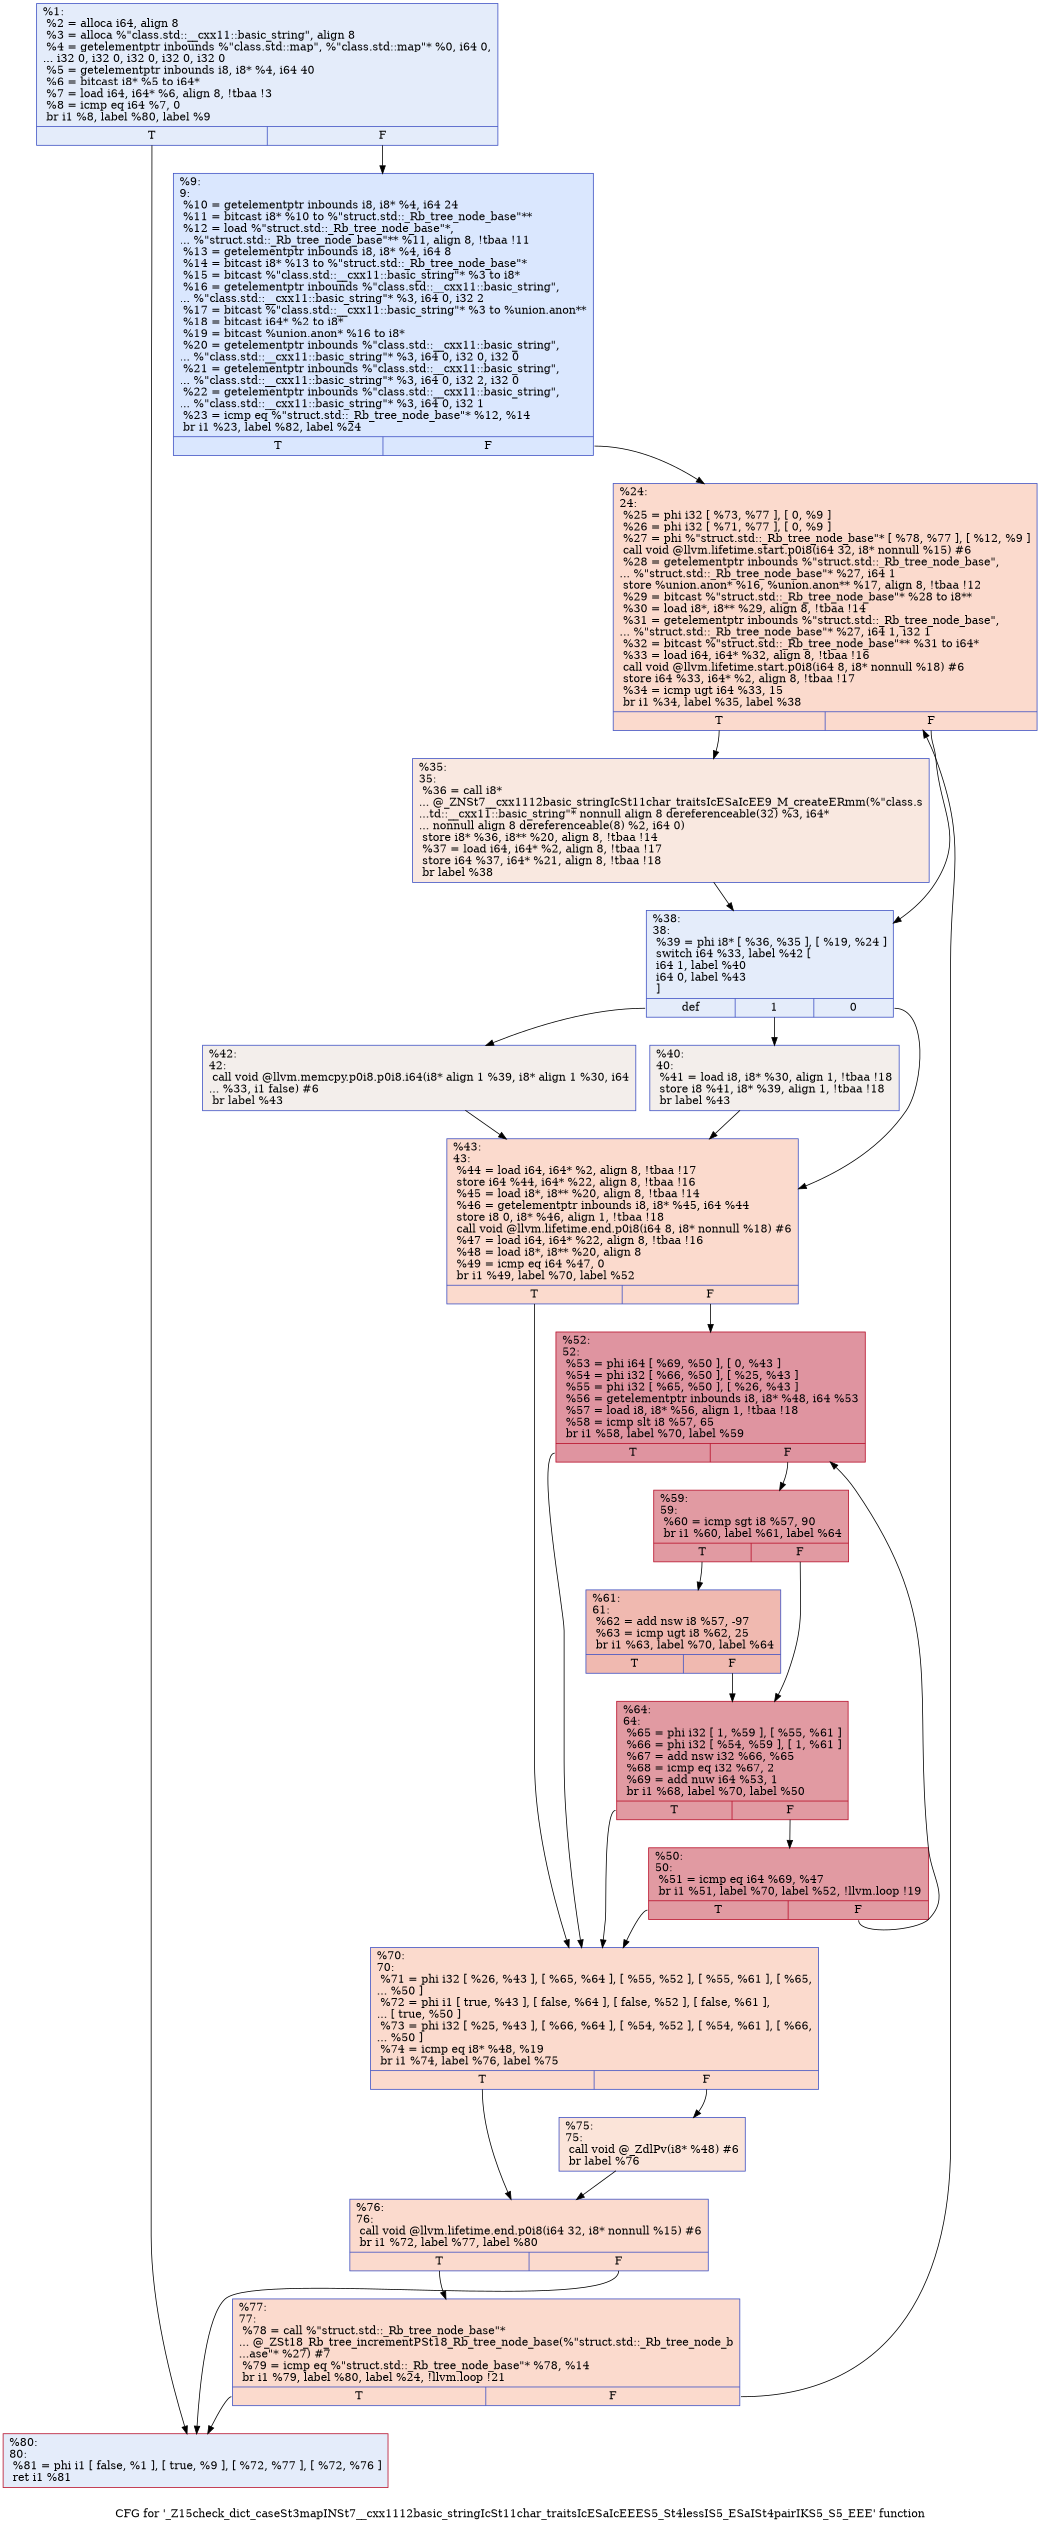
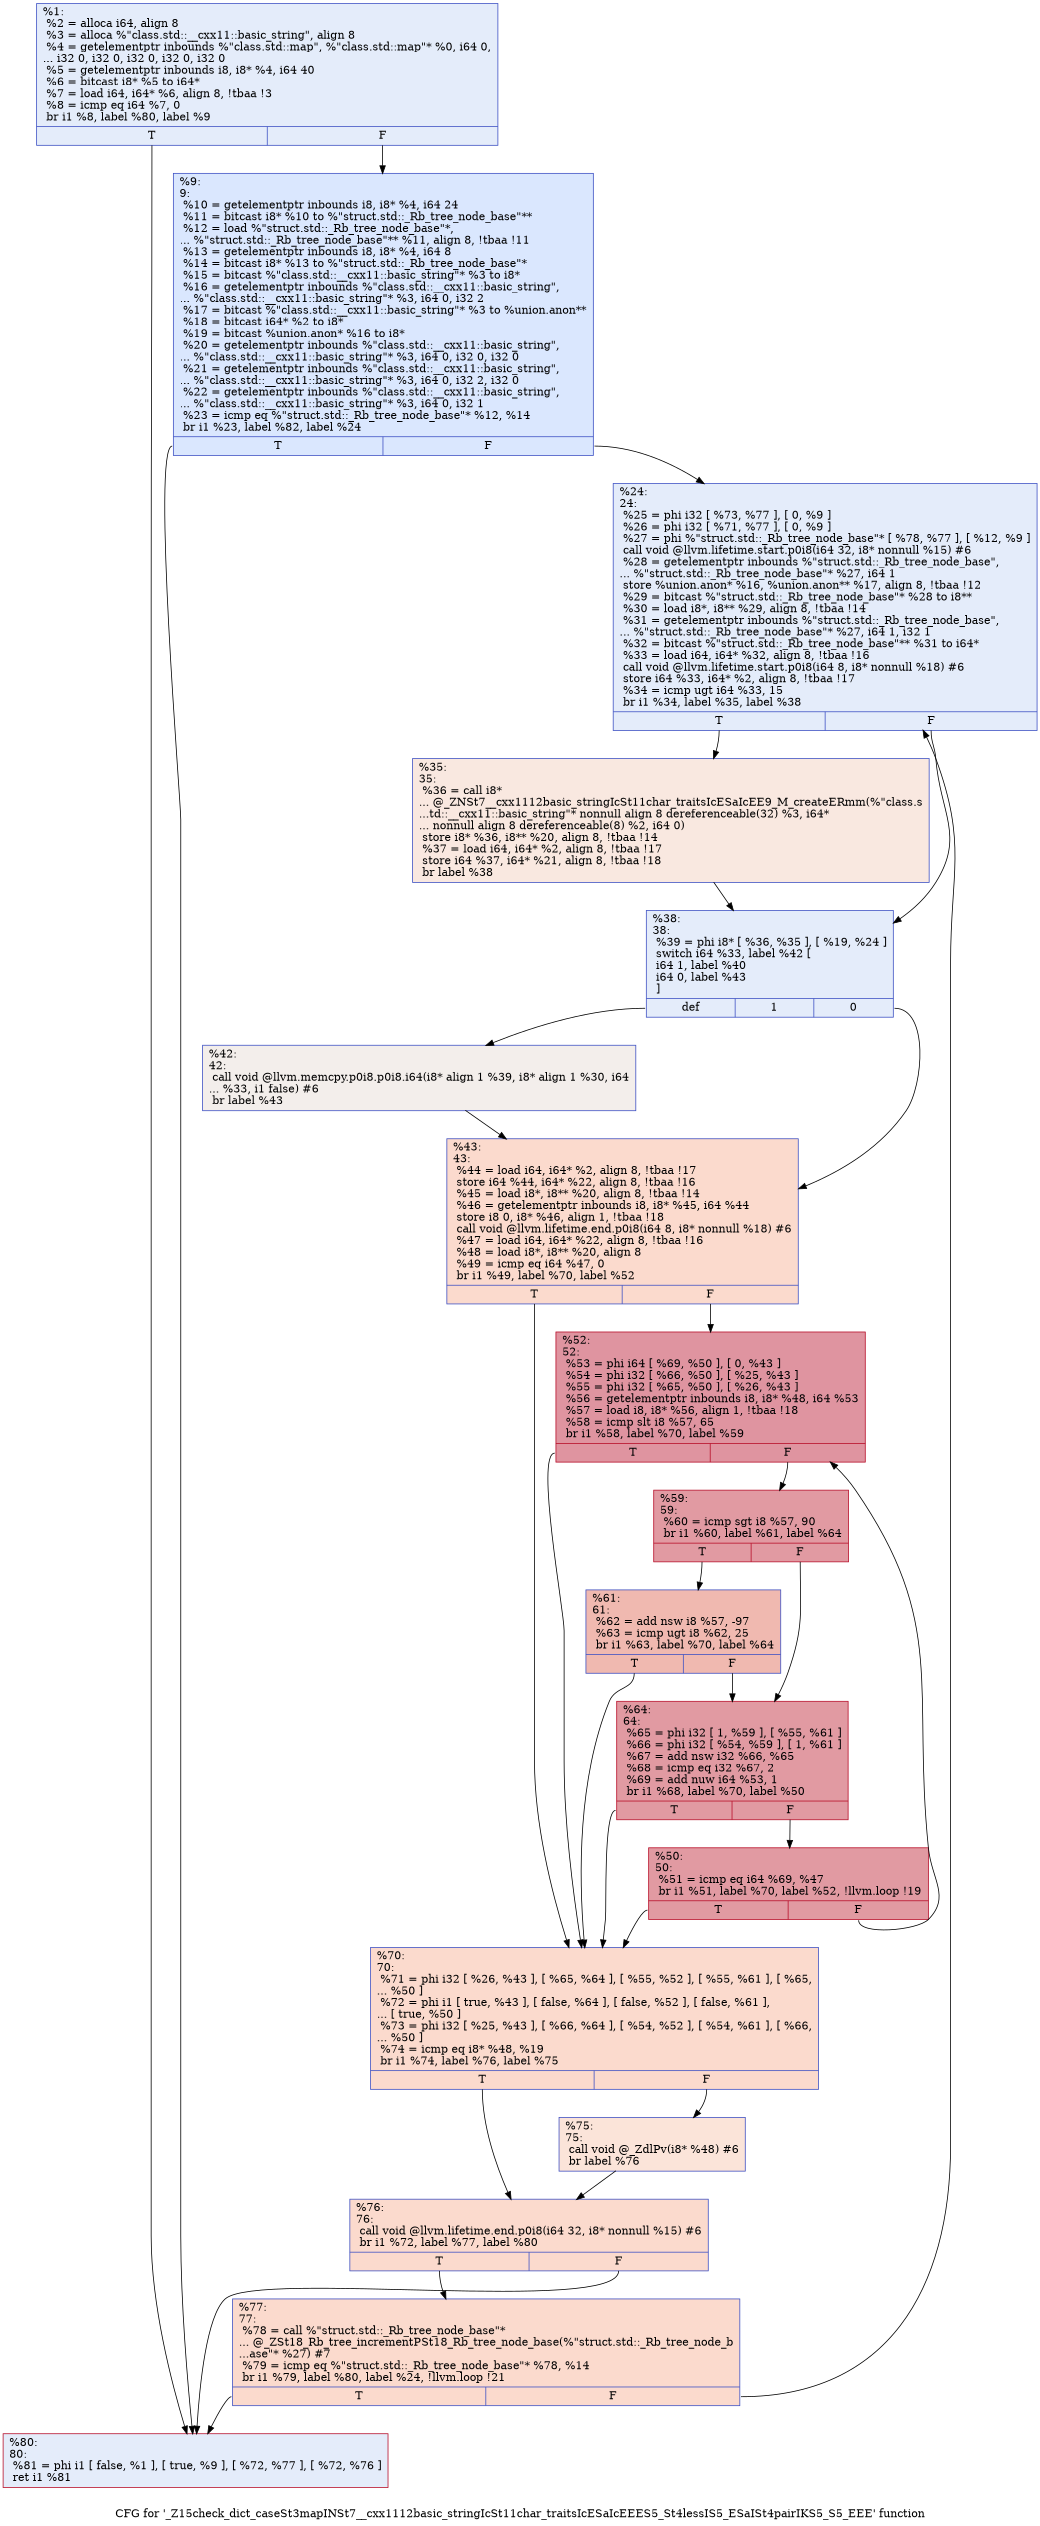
(825, 607) -> (825, 607)
(774, 1078) -> none
none -> (181, 1436)
none -> (585, 1800)
